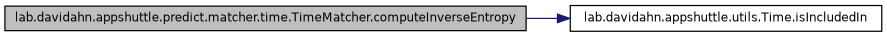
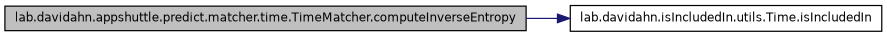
(726, 18) -> (726, 18)
